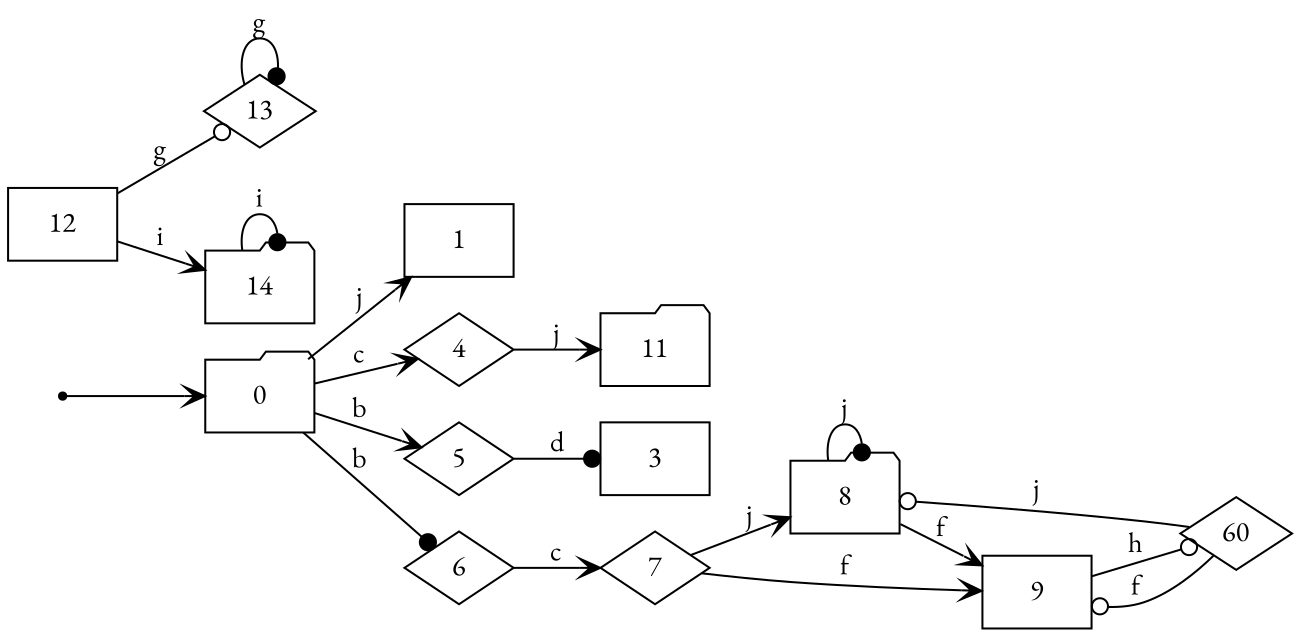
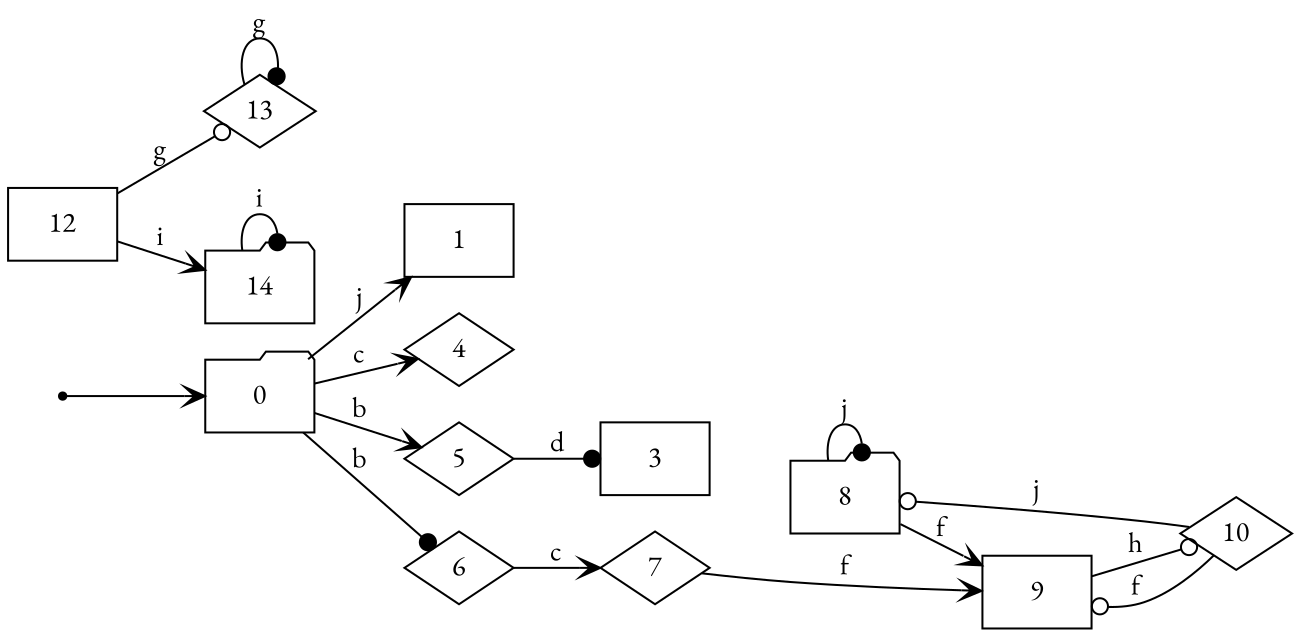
(655, 350) -> none
(1236, 534) -> (1236, 534)
(731, 540) -> none
